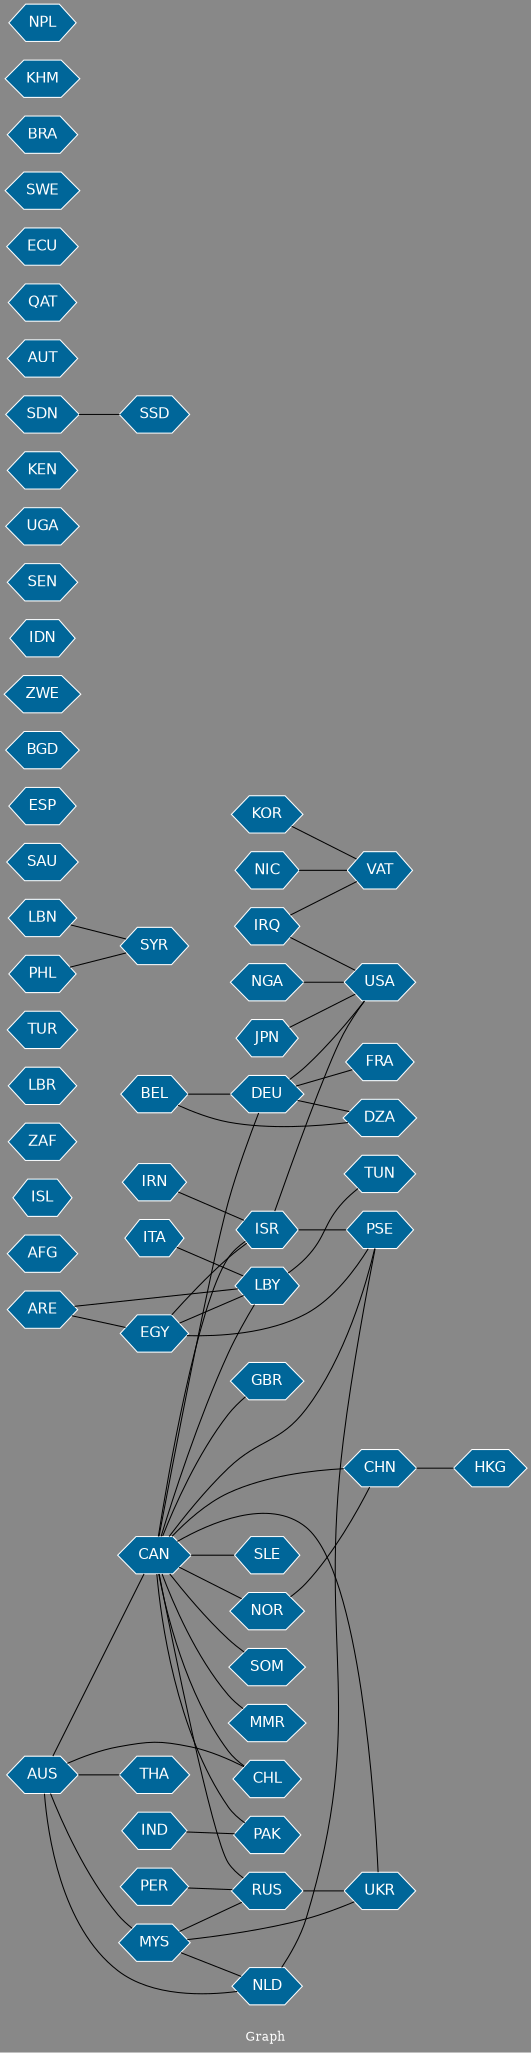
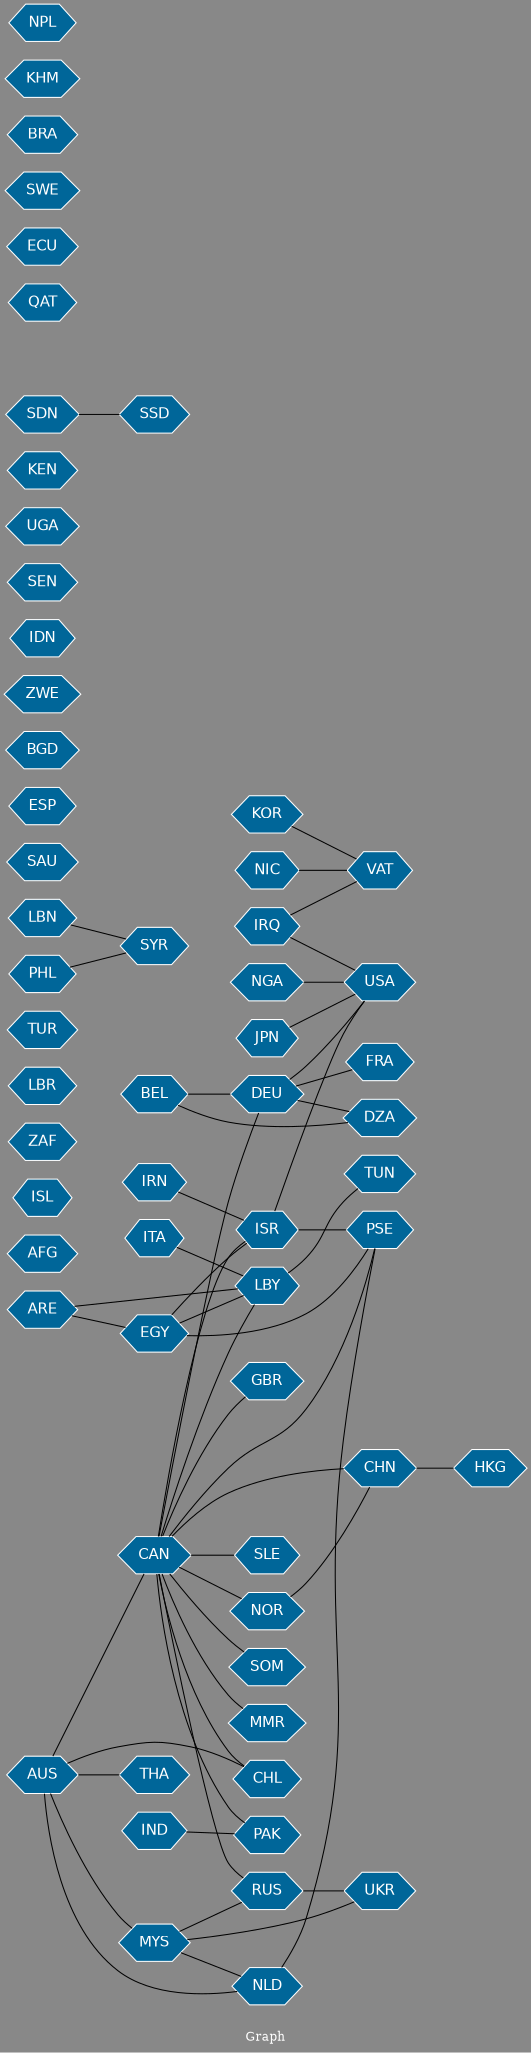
(42, 358) -> none
(349, 1627) -> none
(154, 1887) -> none
